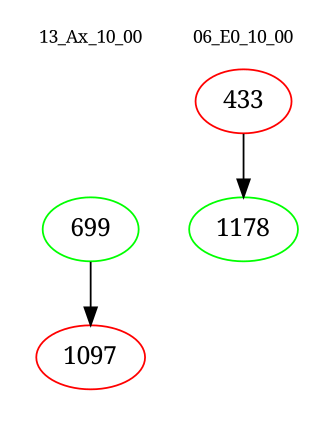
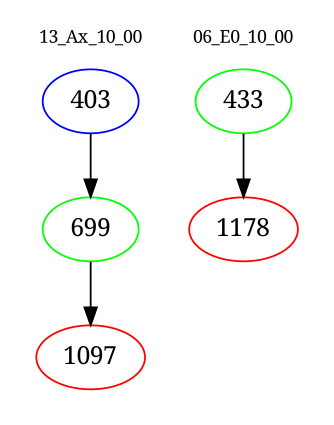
none -> (91, 101)
(244, 101) -> (244, 101)
(244, 229) -> (244, 229)
